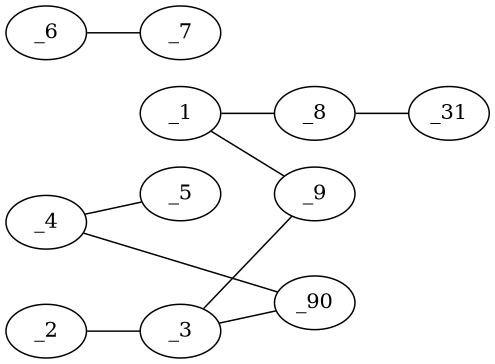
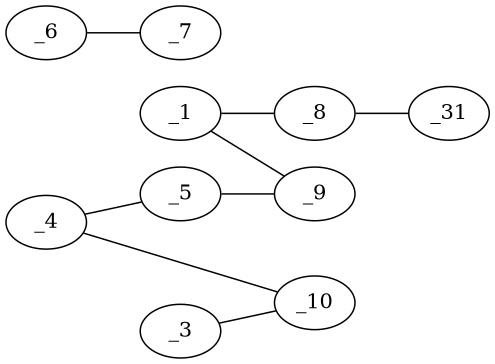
(248, 262) -> (248, 194)
(315, 303) -> (315, 303)
(46, 331) -> none
